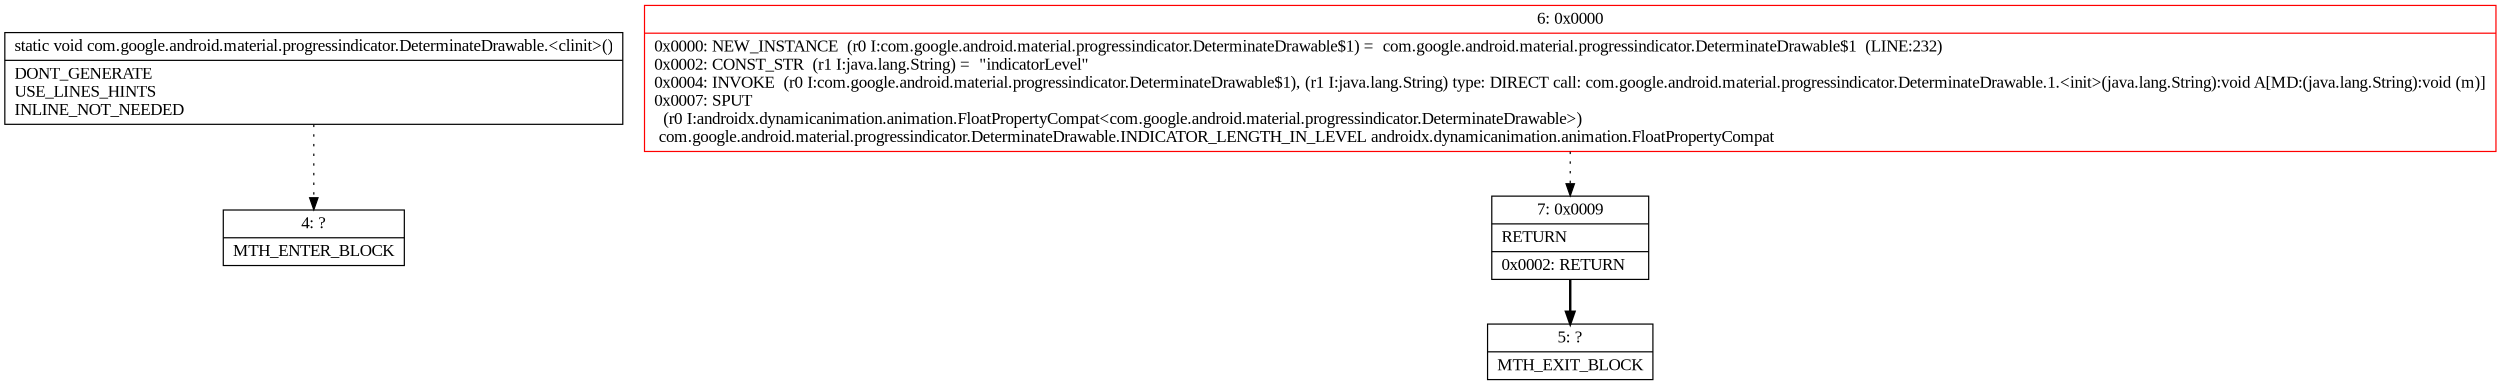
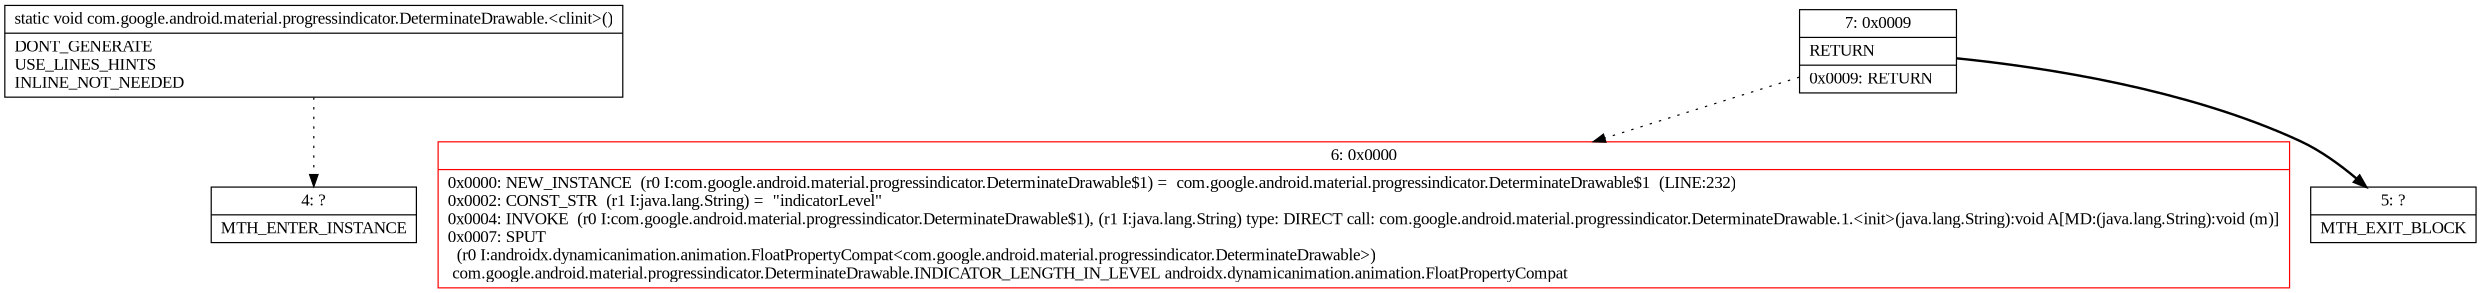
(1570, 168) -> (1702, 108)
(314, 251) -> (314, 228)
(1570, 265) -> (1878, 78)
